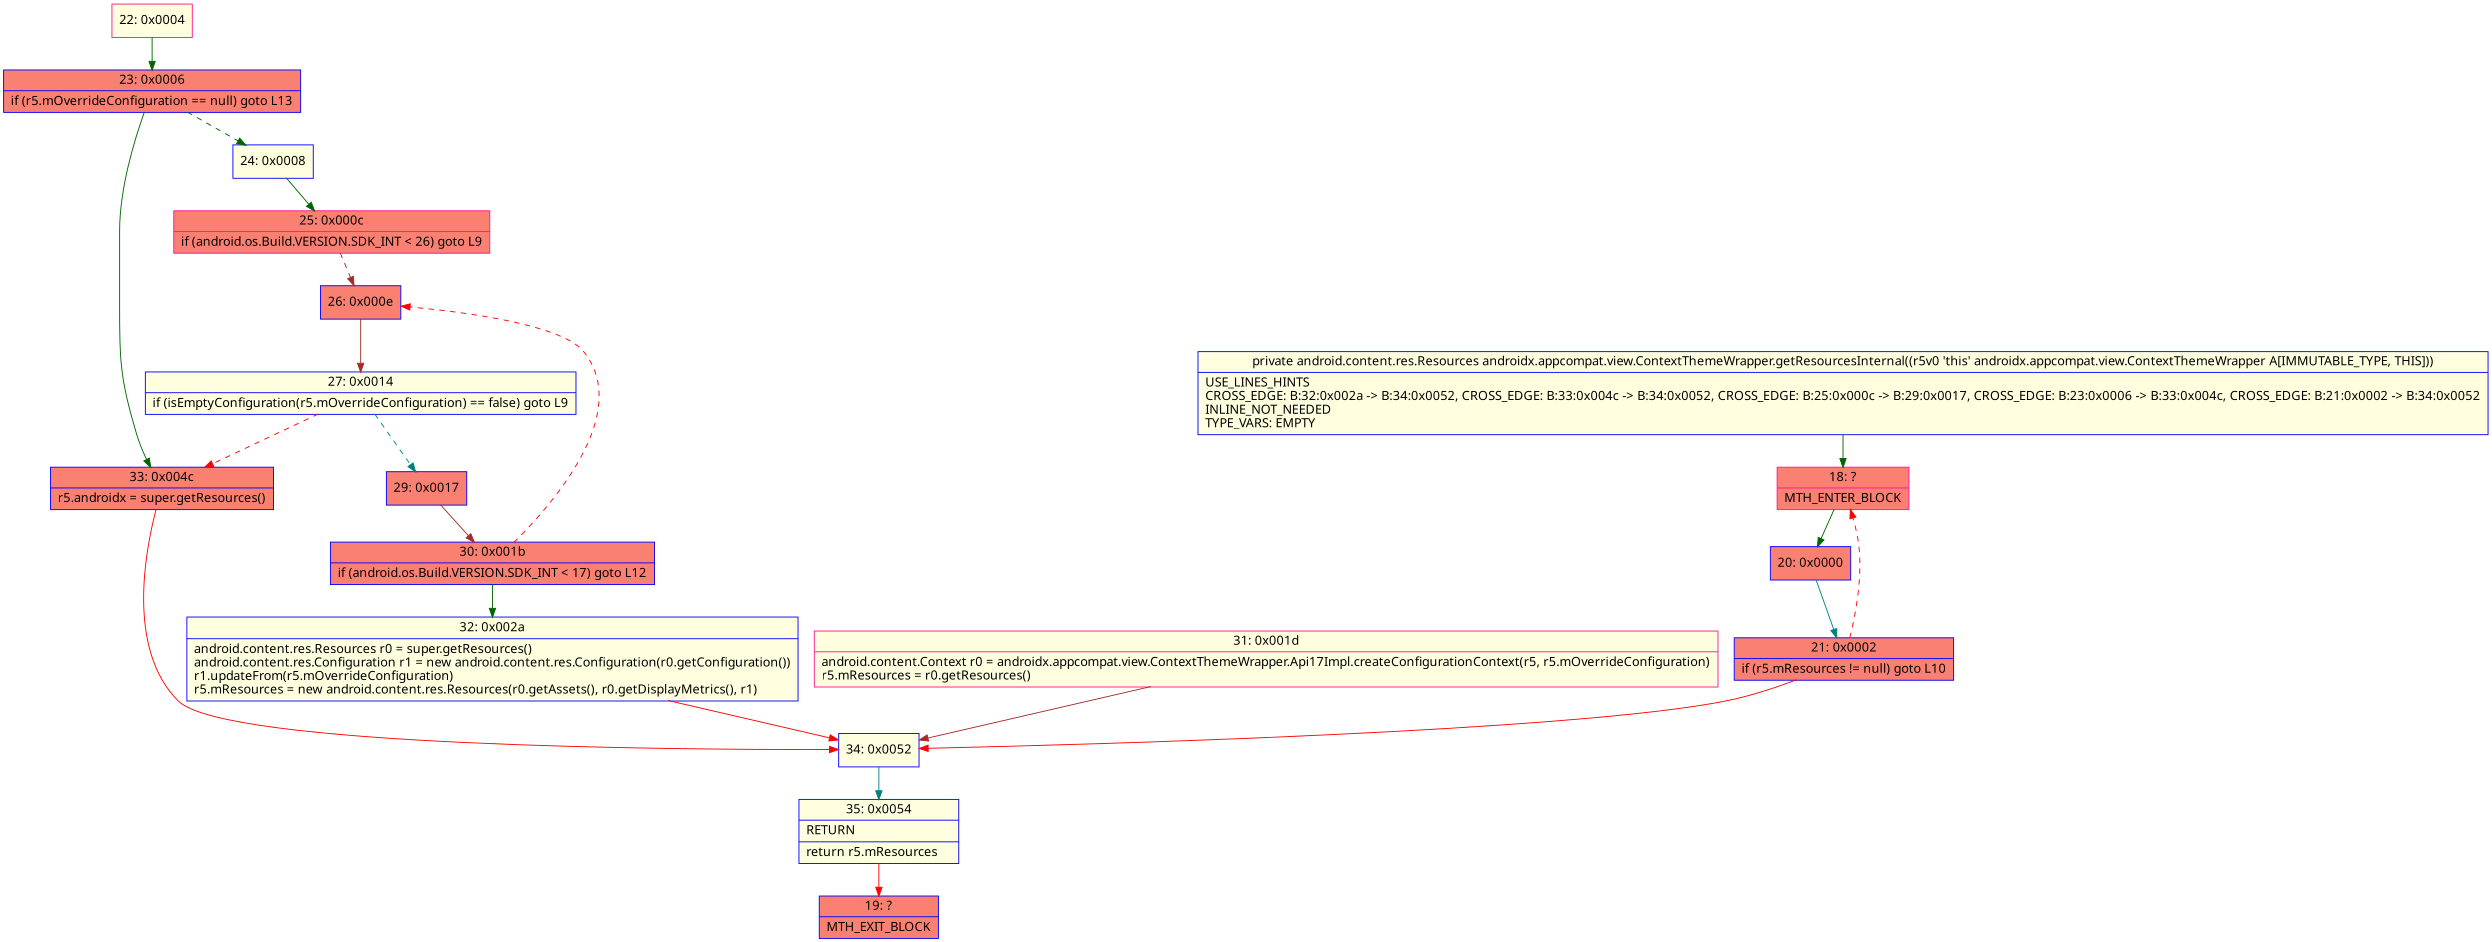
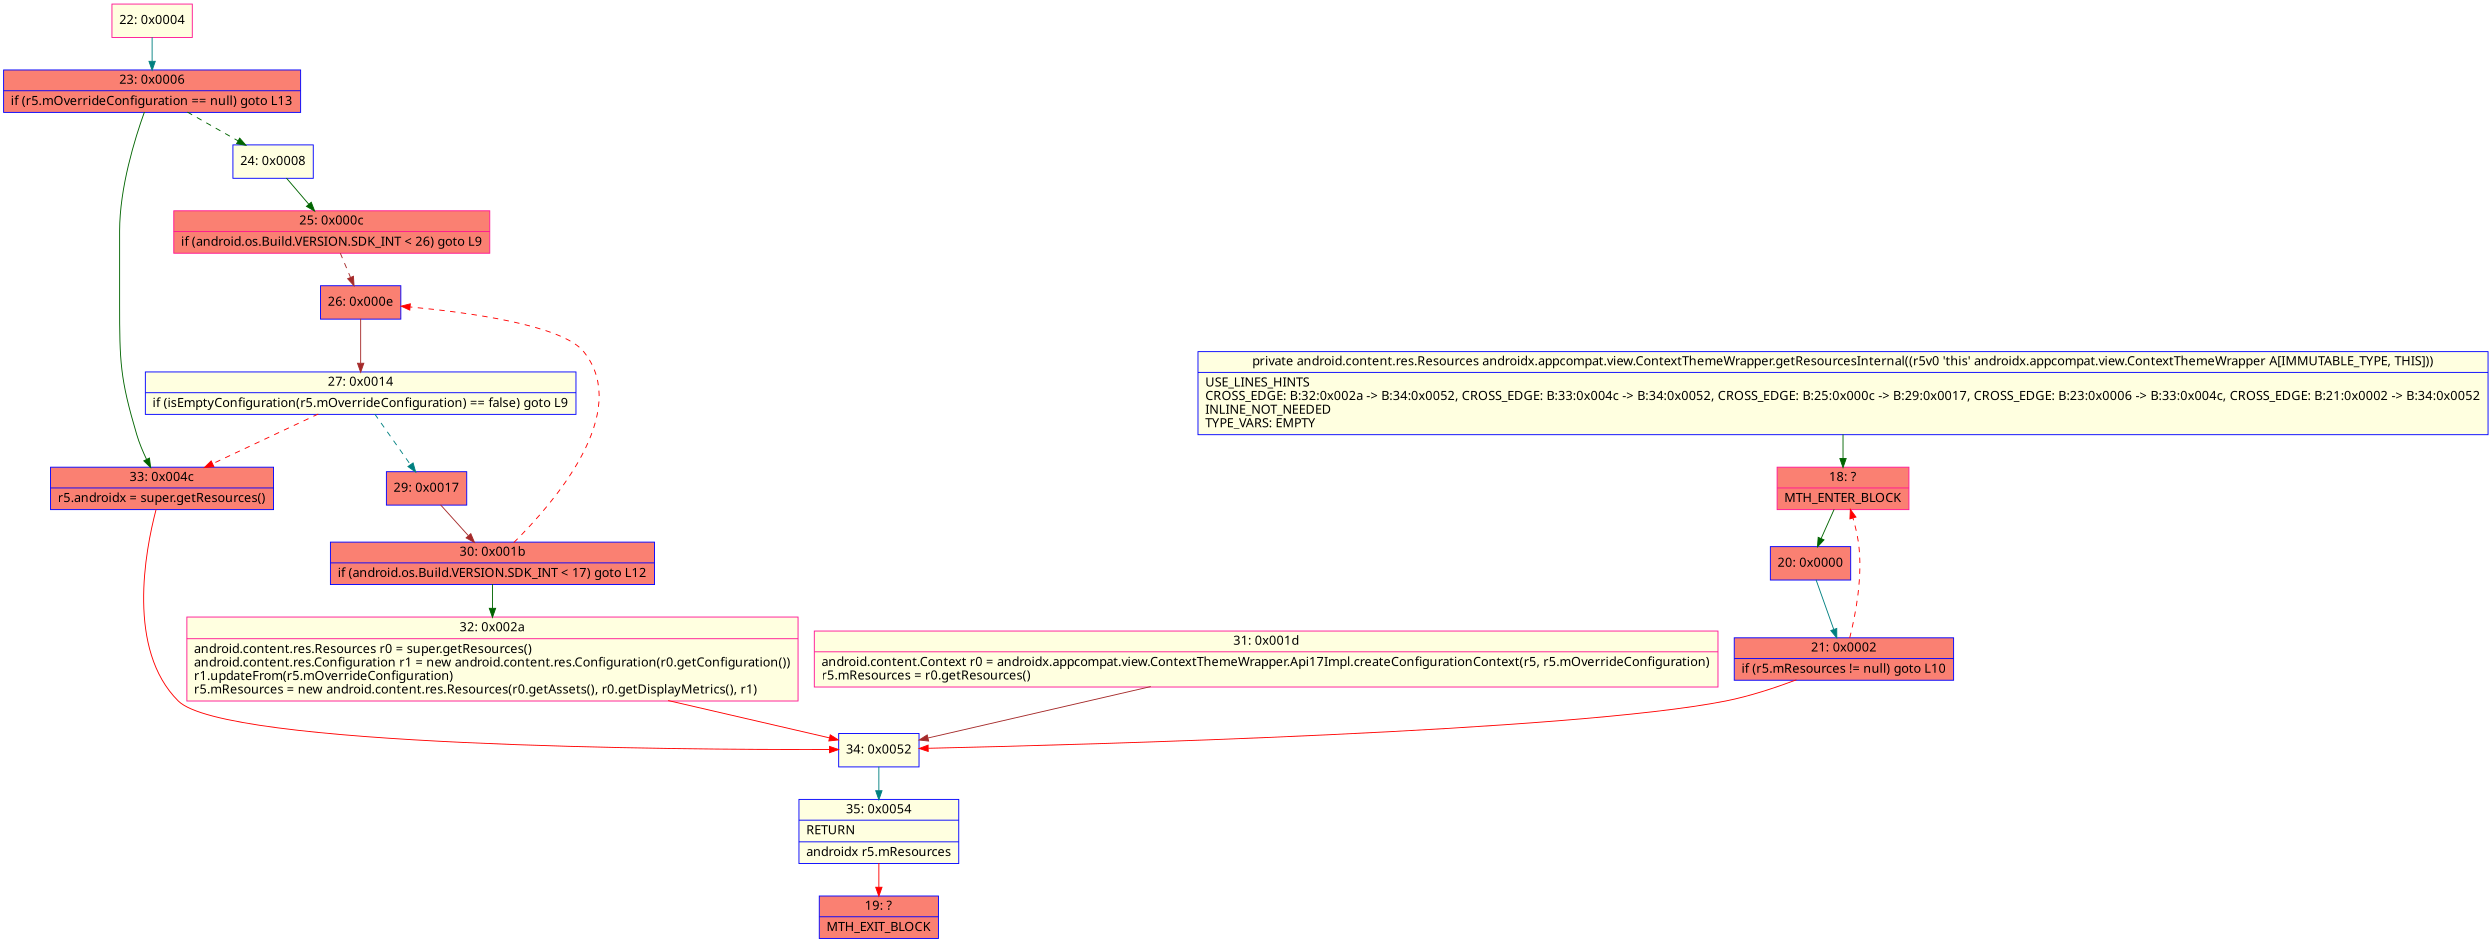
(152, 49) -> (152, 49)
(492, 659) -> (492, 659)
(872, 852) -> (879, 852)
